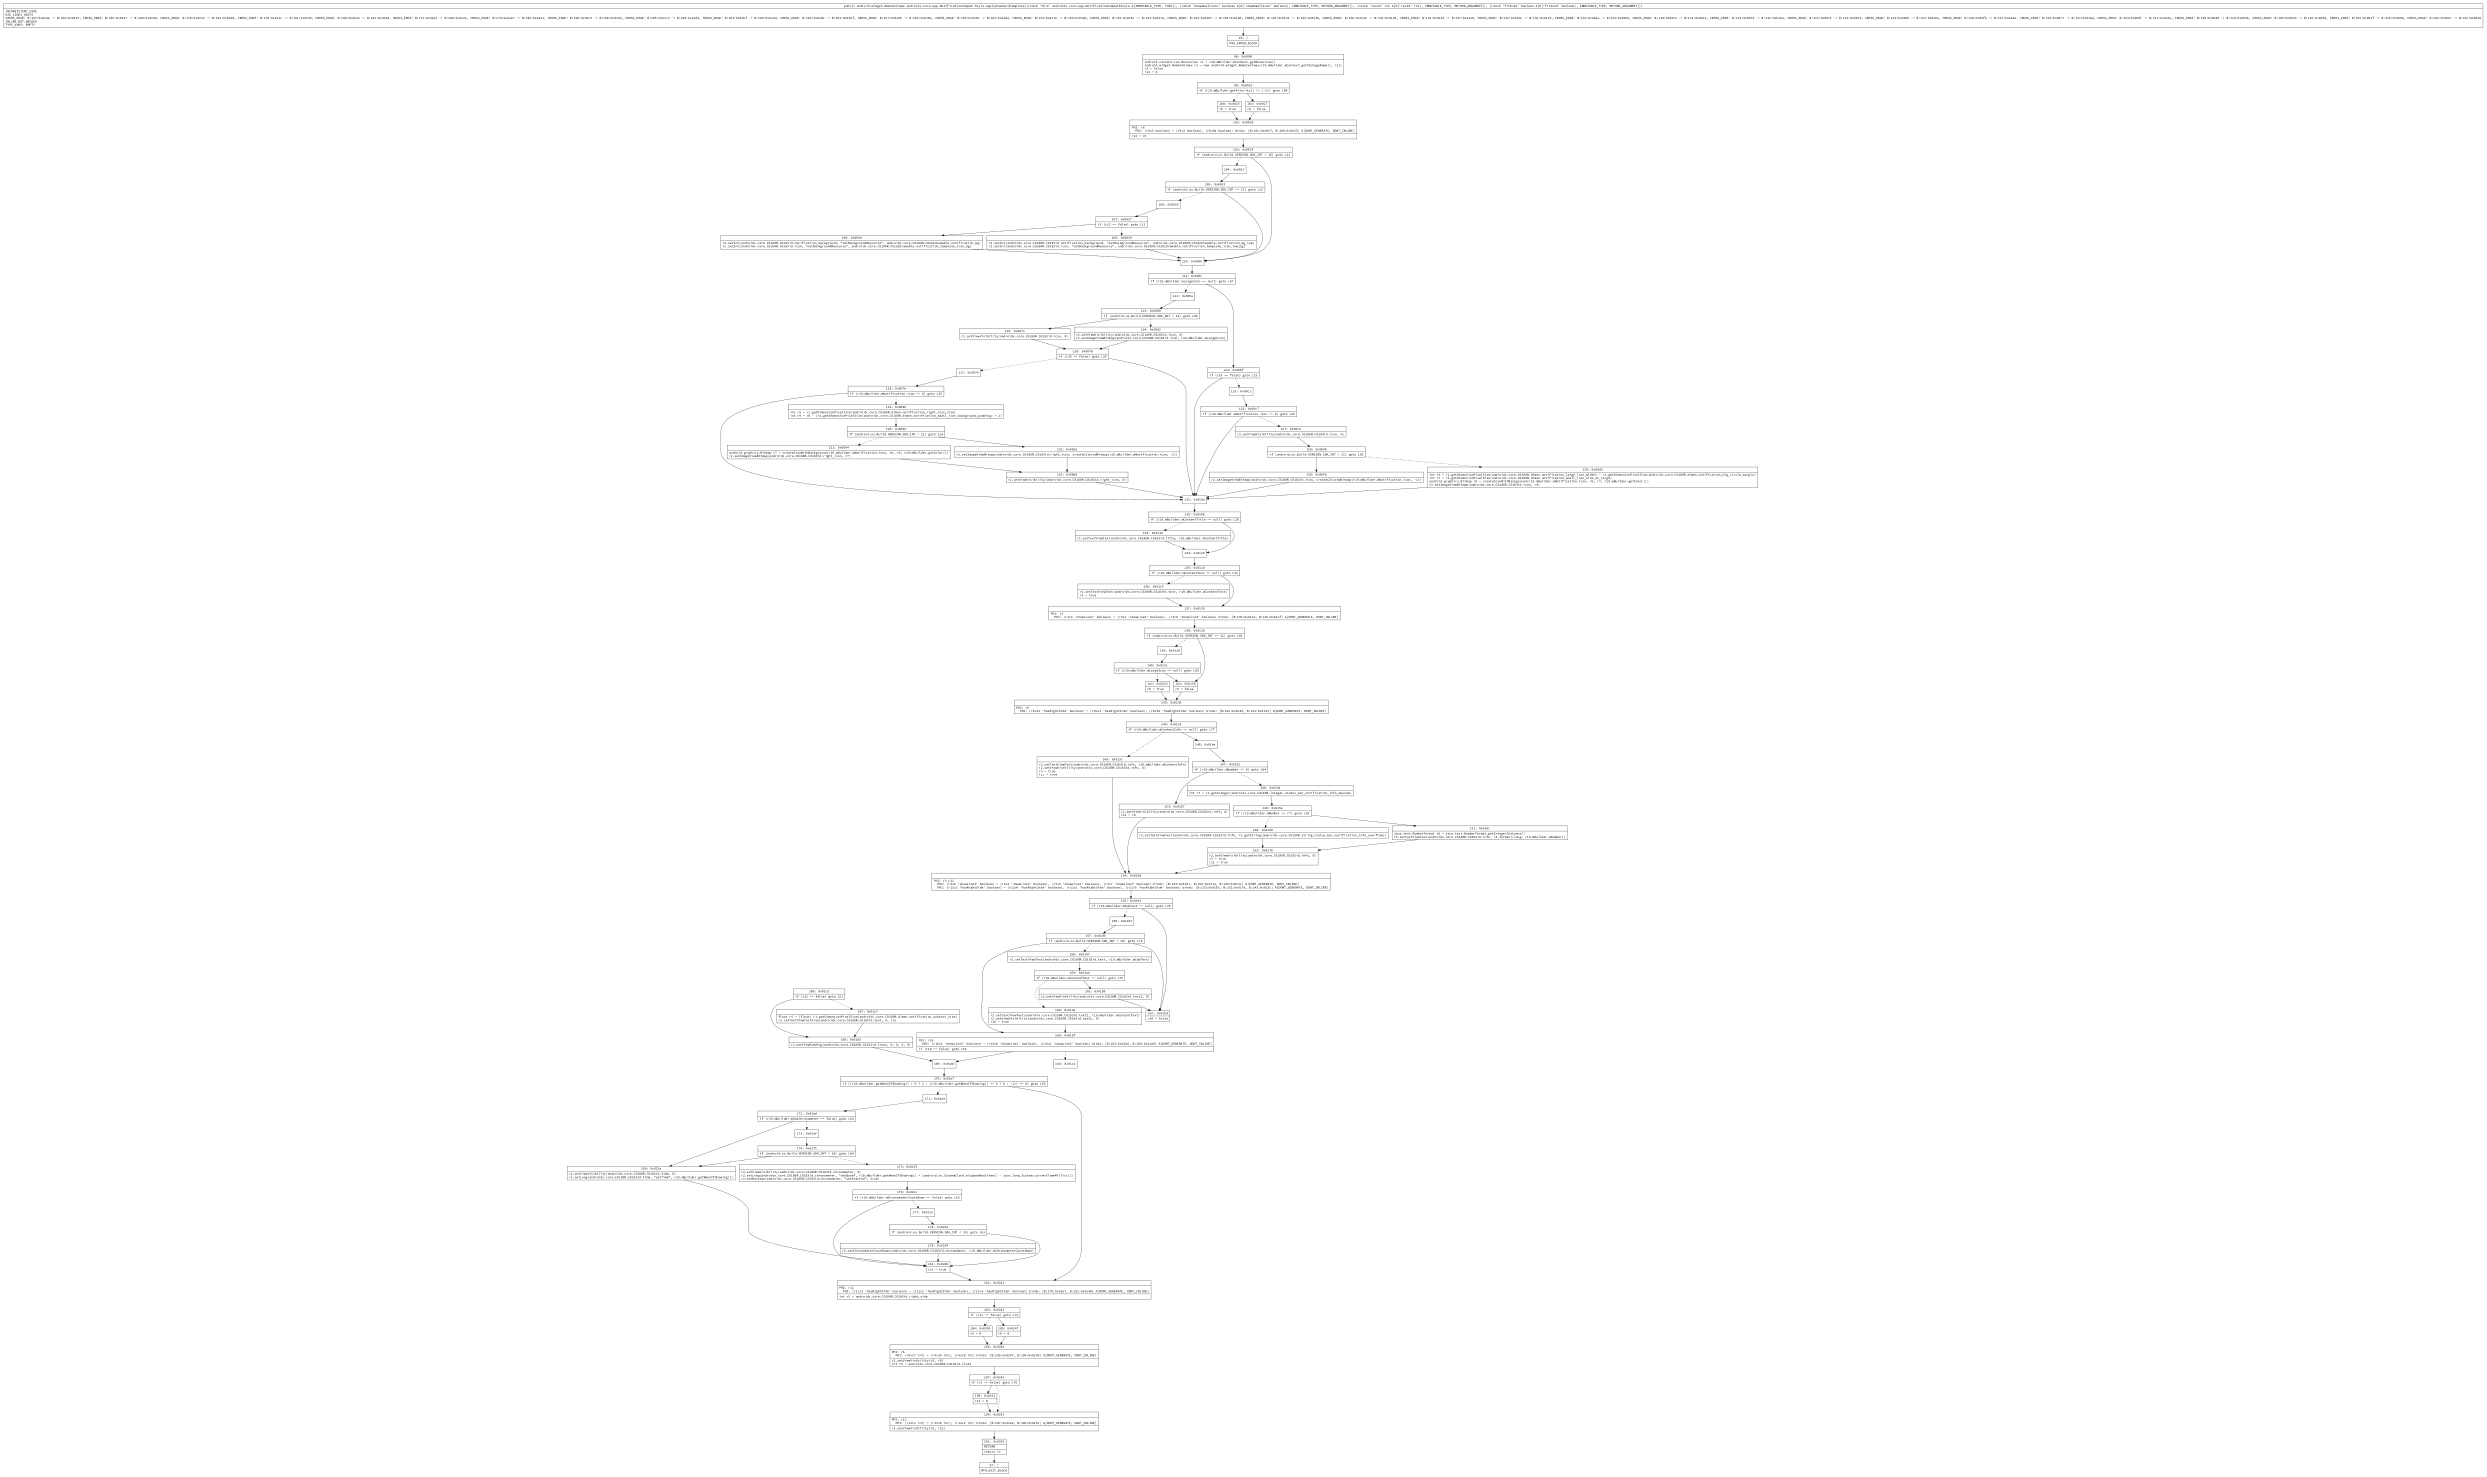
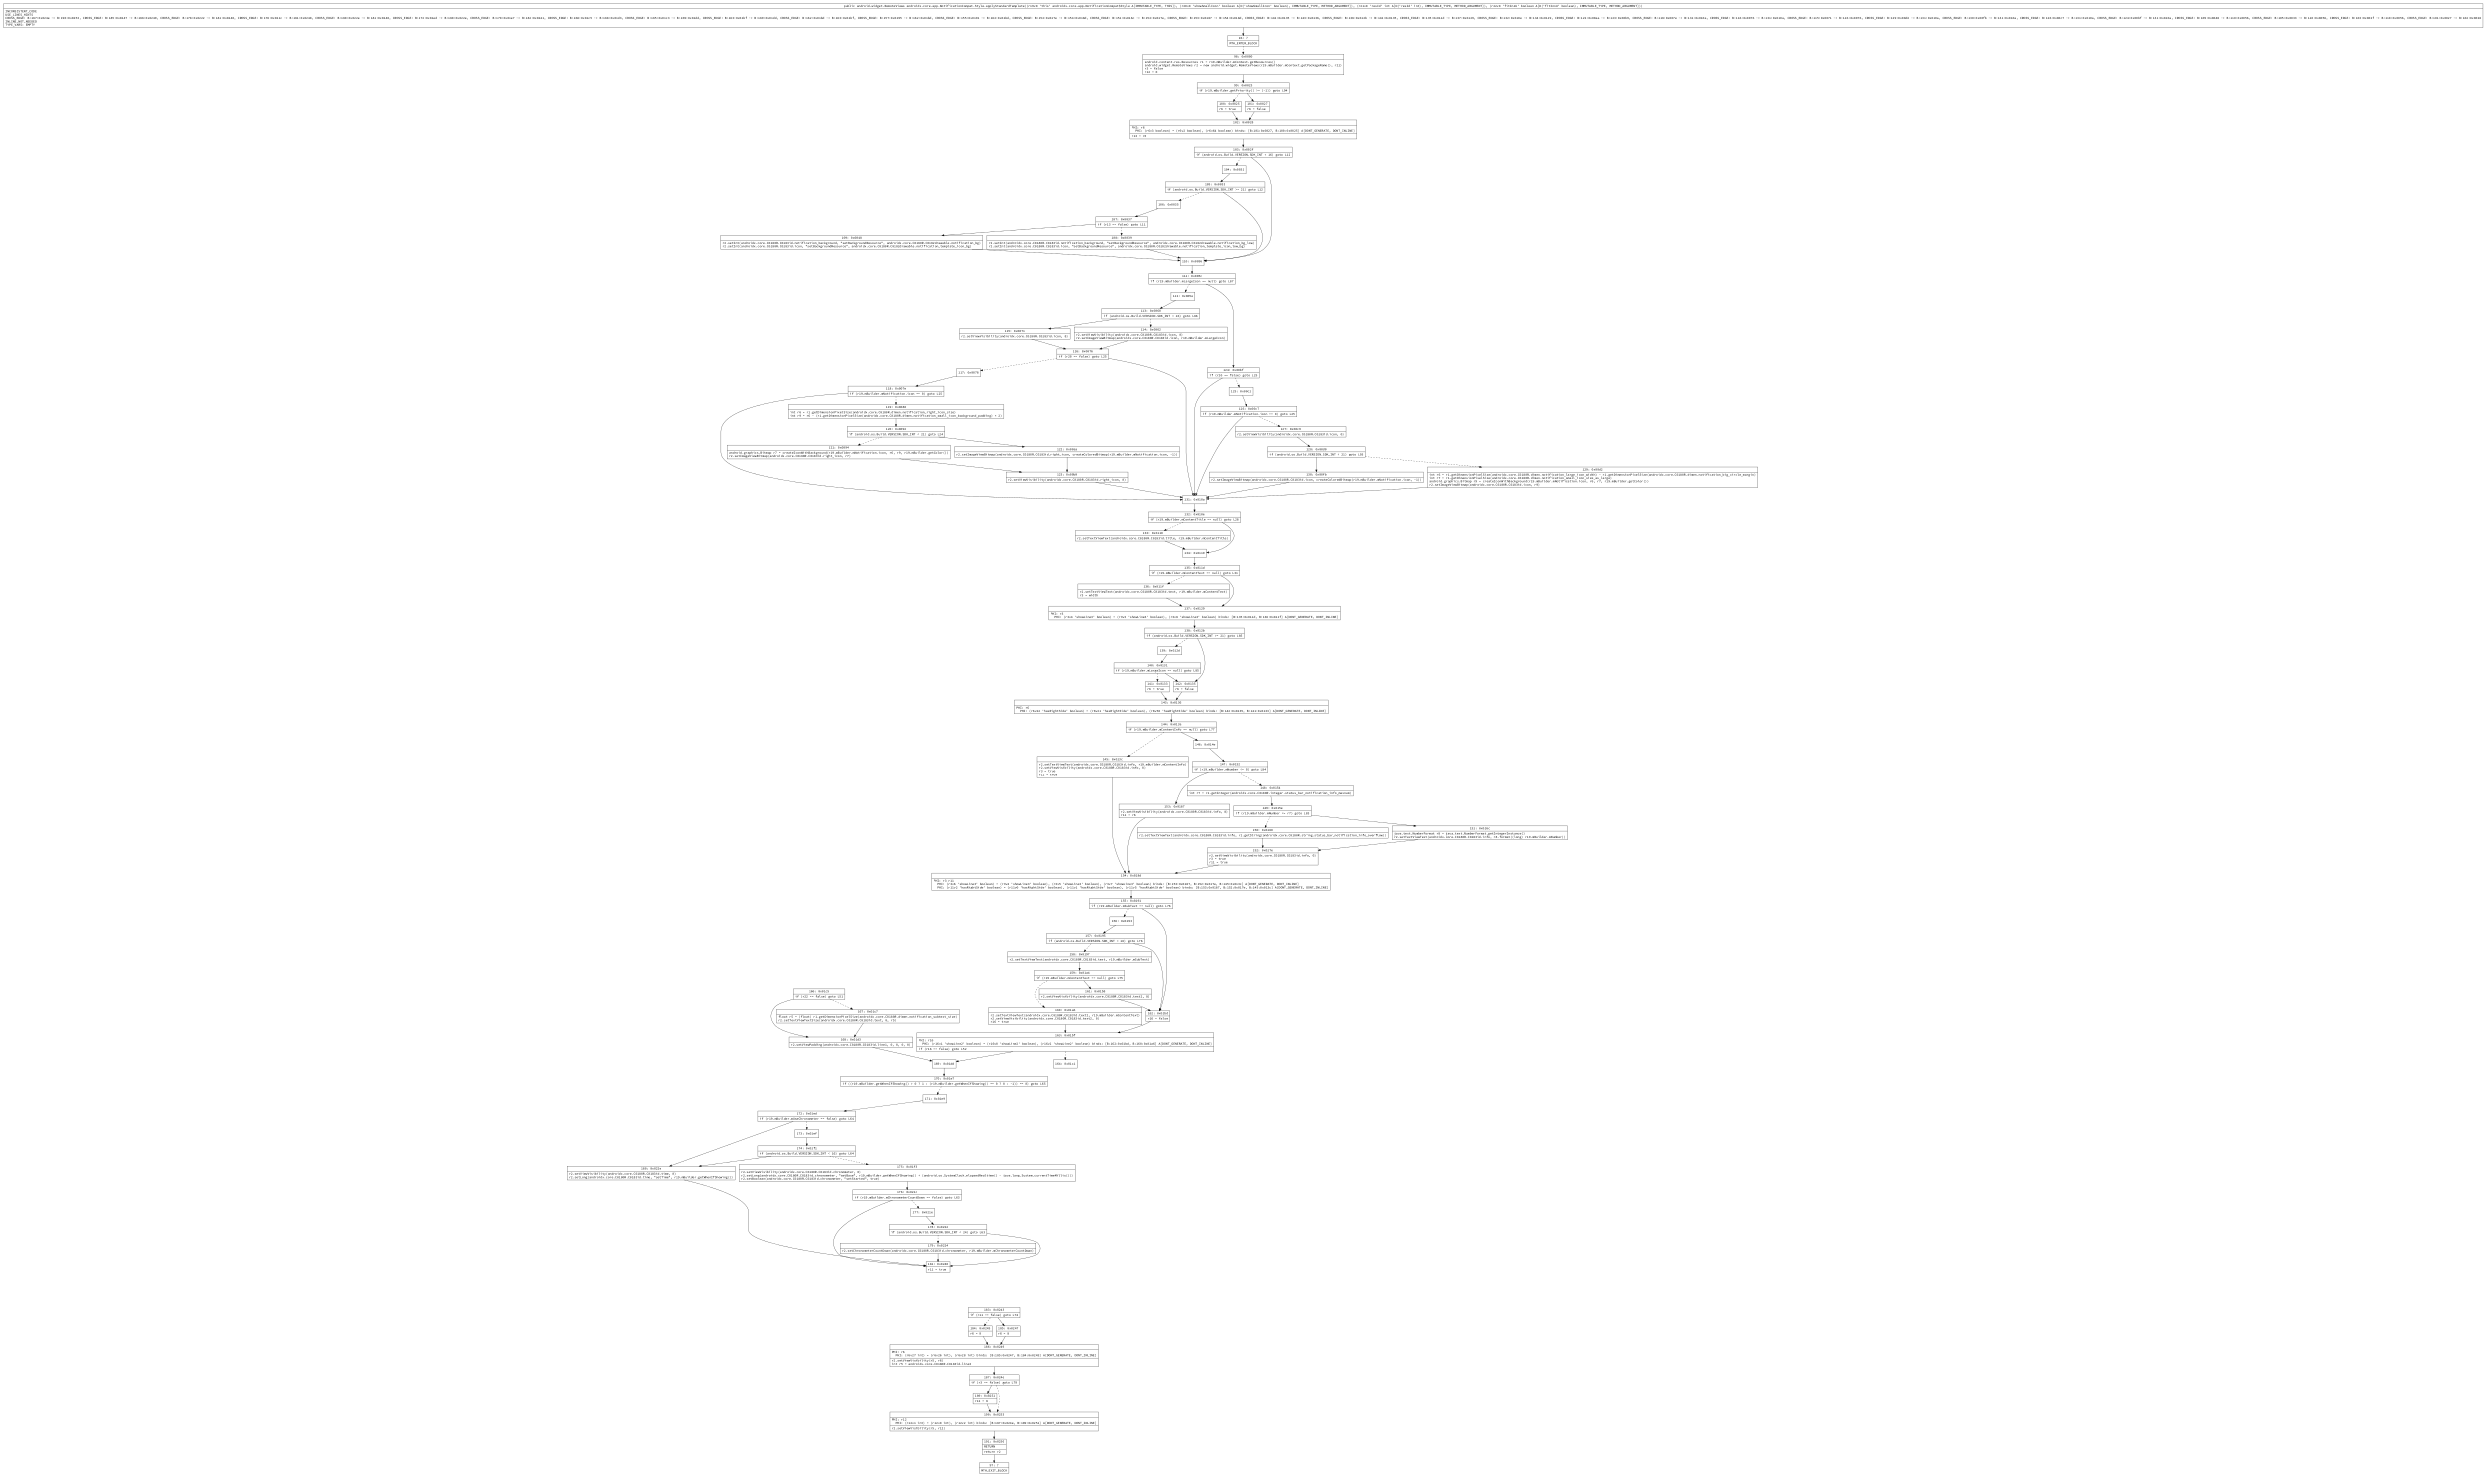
(1088, 595) -> (1089, 595)
(983, 970) -> (1136, 1028)
(994, 1290) -> none
